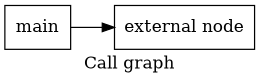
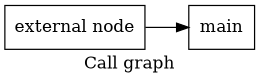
(86, 27) -> (161, 27)
